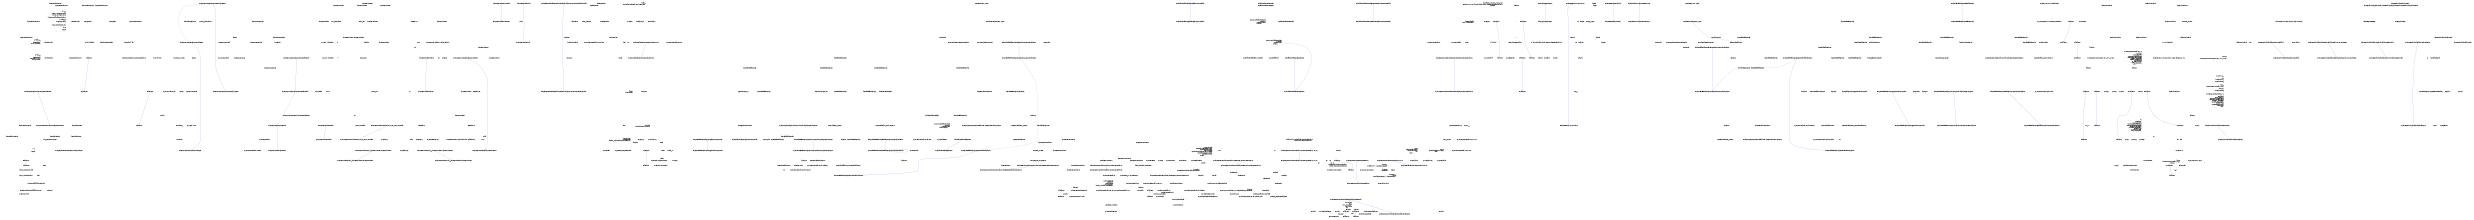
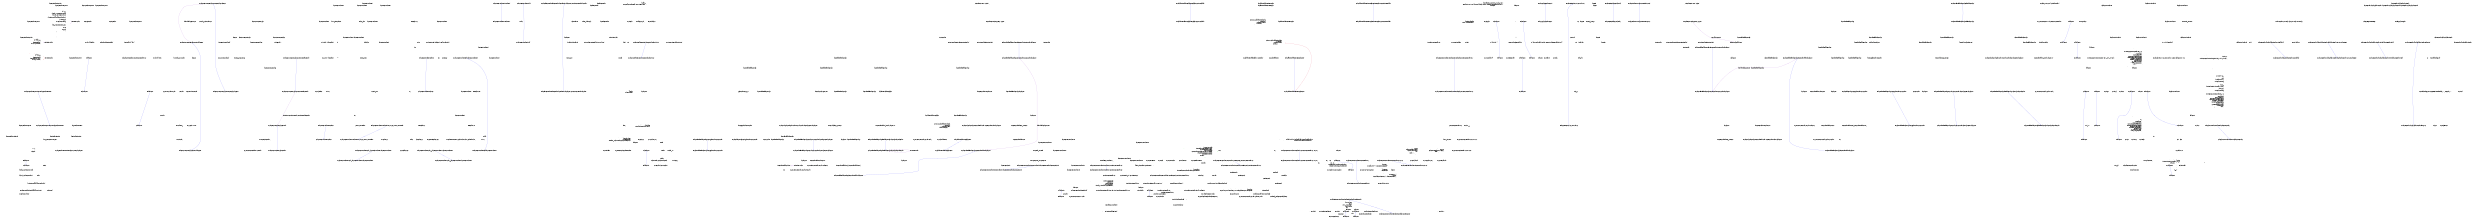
none -> (243, 34)
(2195, 161) -> none
